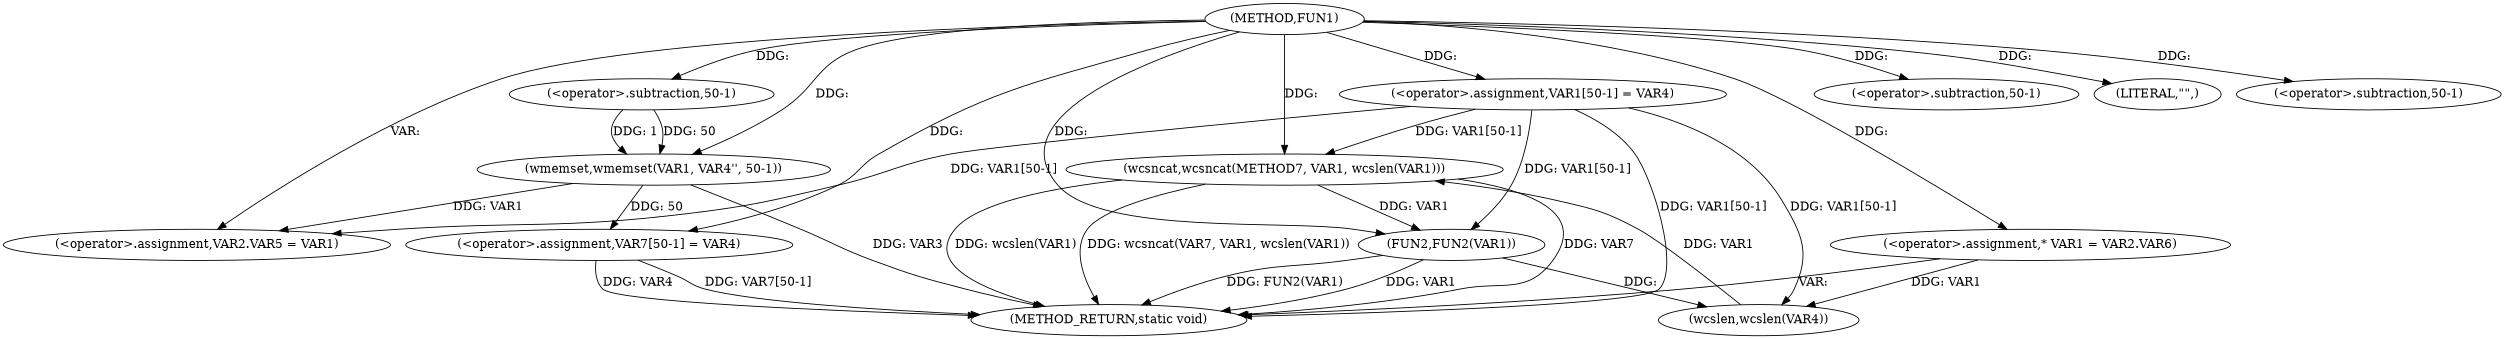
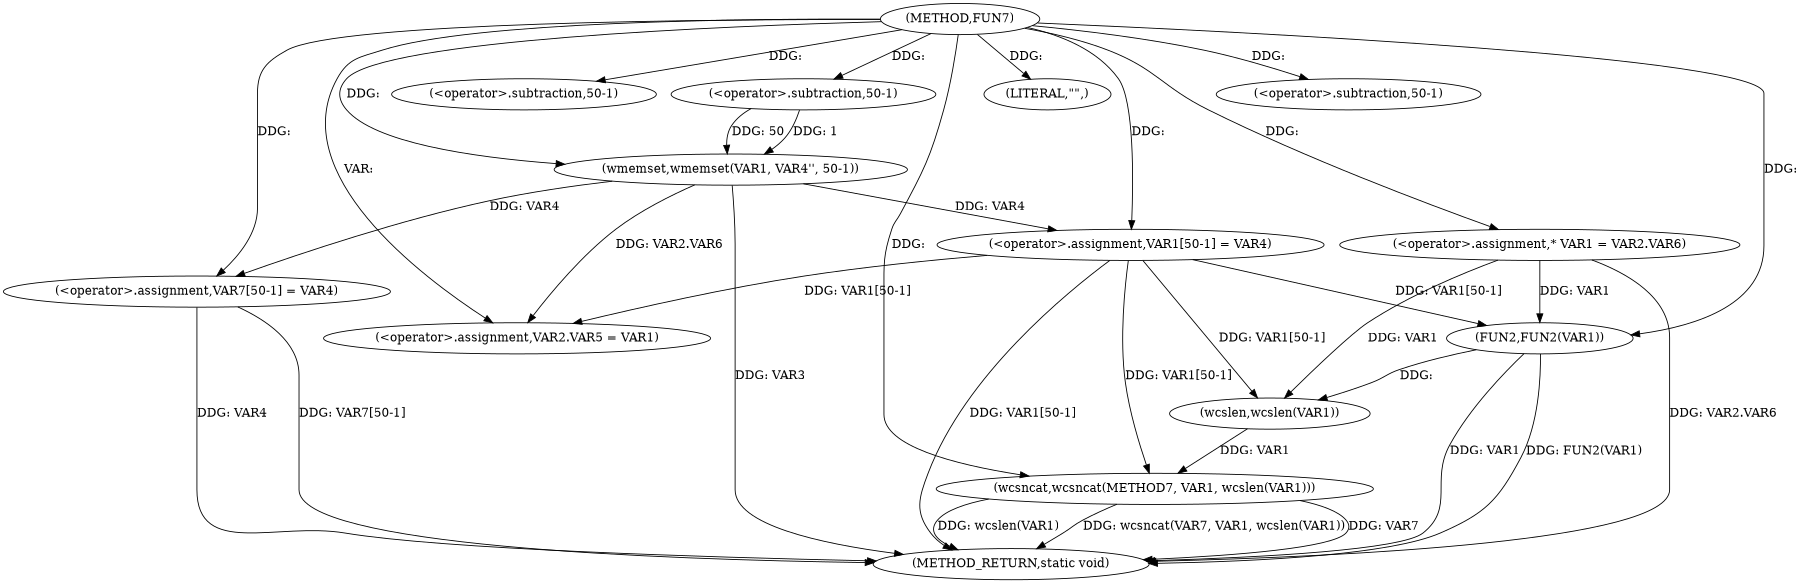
(1285, 19) -> (960, 19)
none -> (926, 206)
(1365, 206) -> (1540, 287)
(489, 207) -> (669, 245)
(657, 207) -> (525, 207)
(1815, 283) -> (1723, 414)
(1759, 320) -> (1270, 414)
